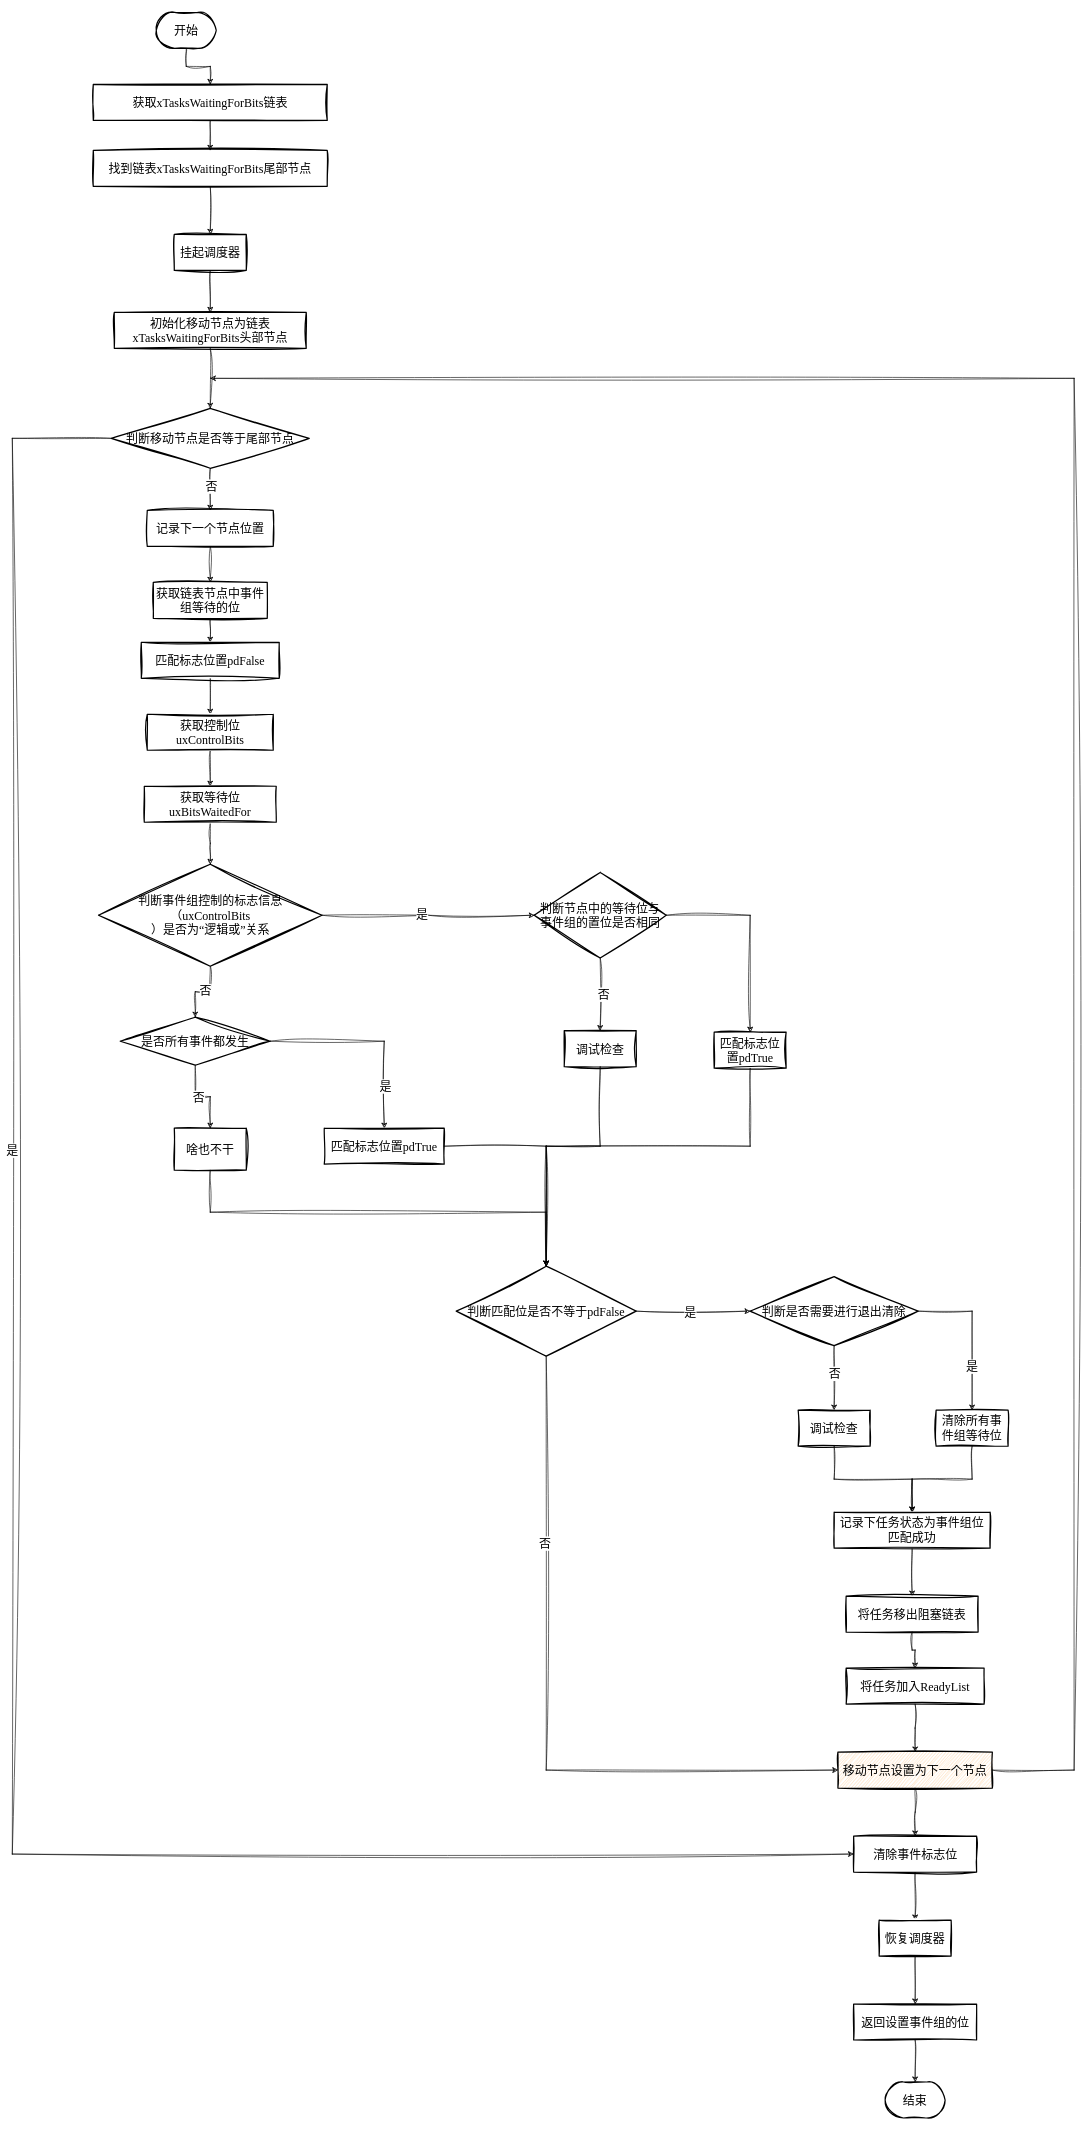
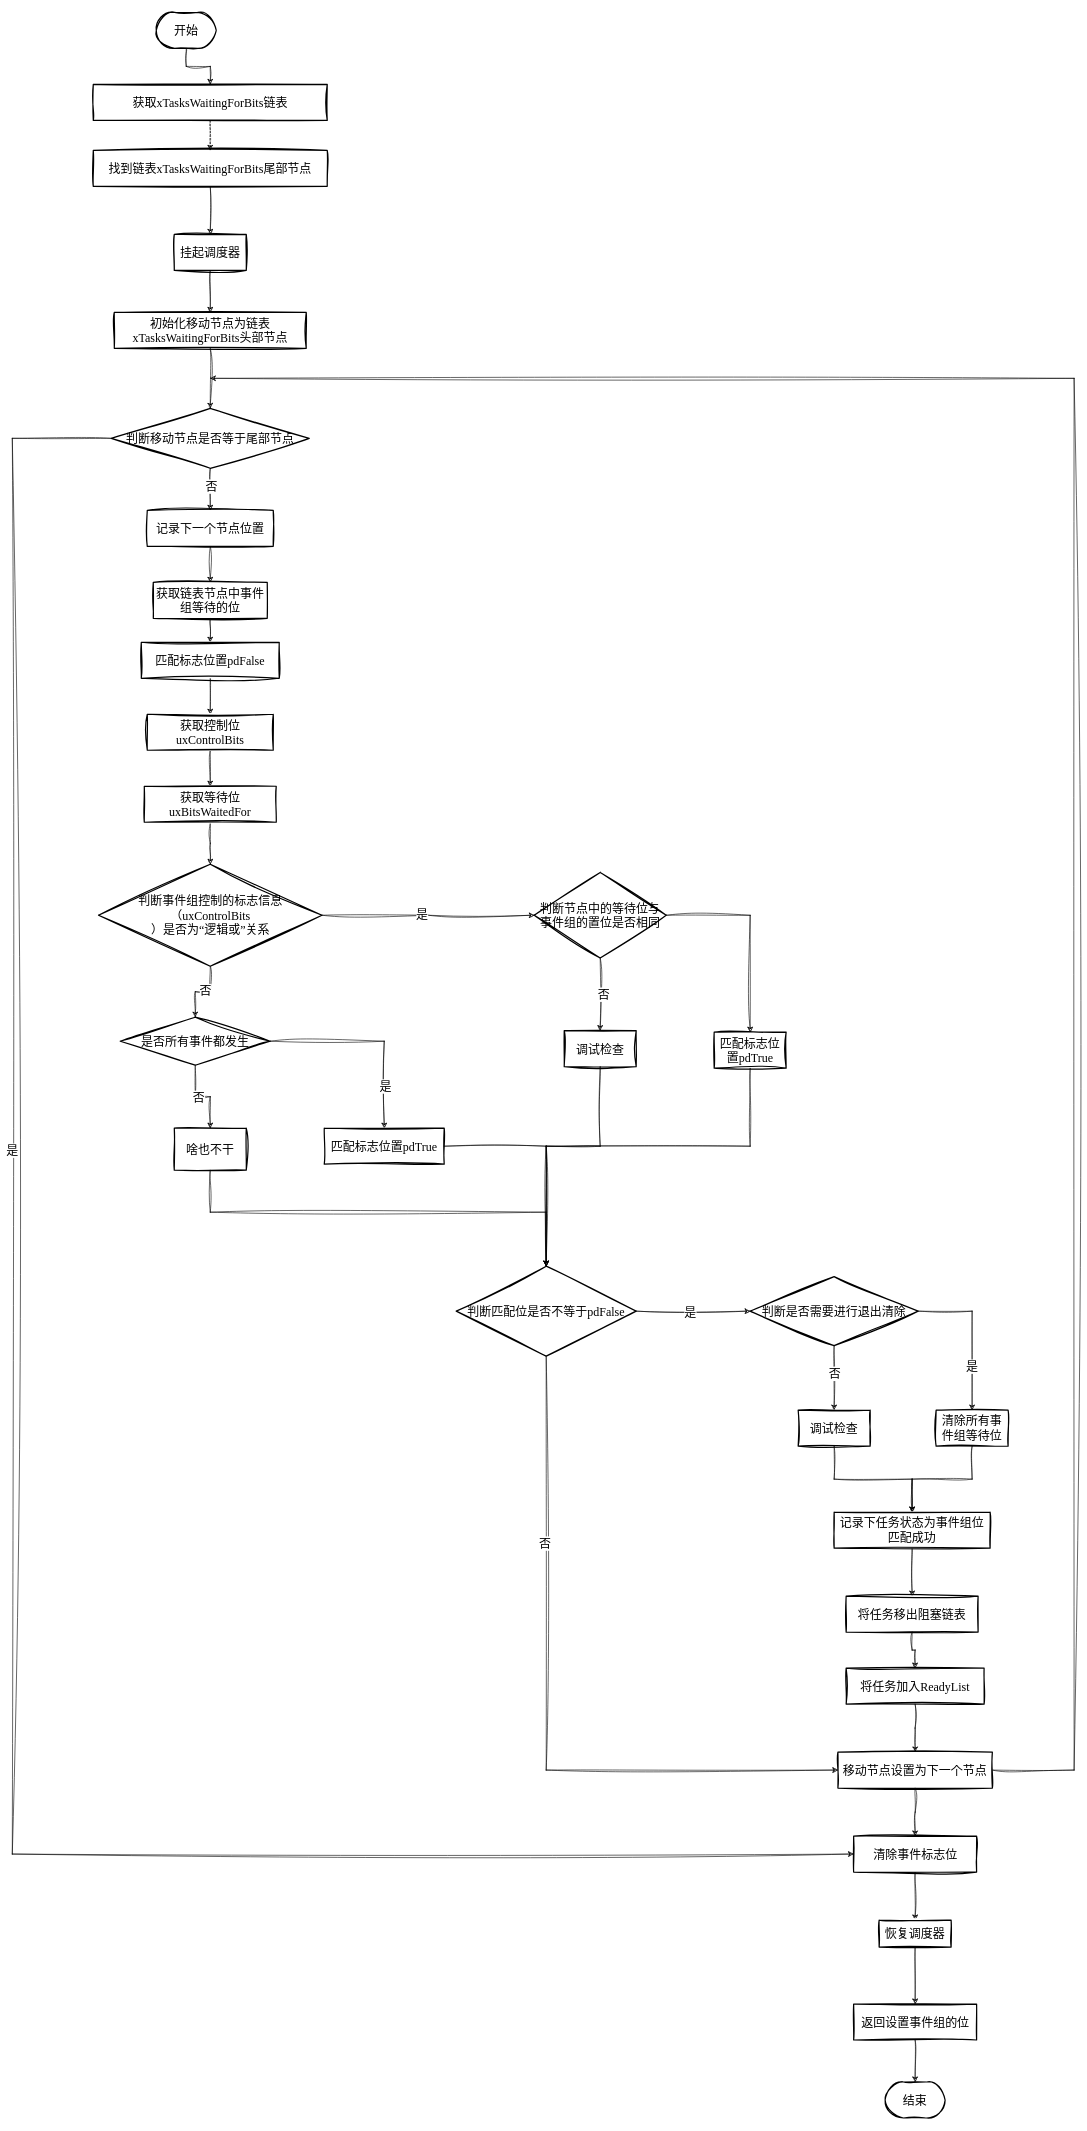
(210, 134) -> (210, 134)
(915, 1770) -> (915, 1770)
(915, 1938) -> (915, 1934)
